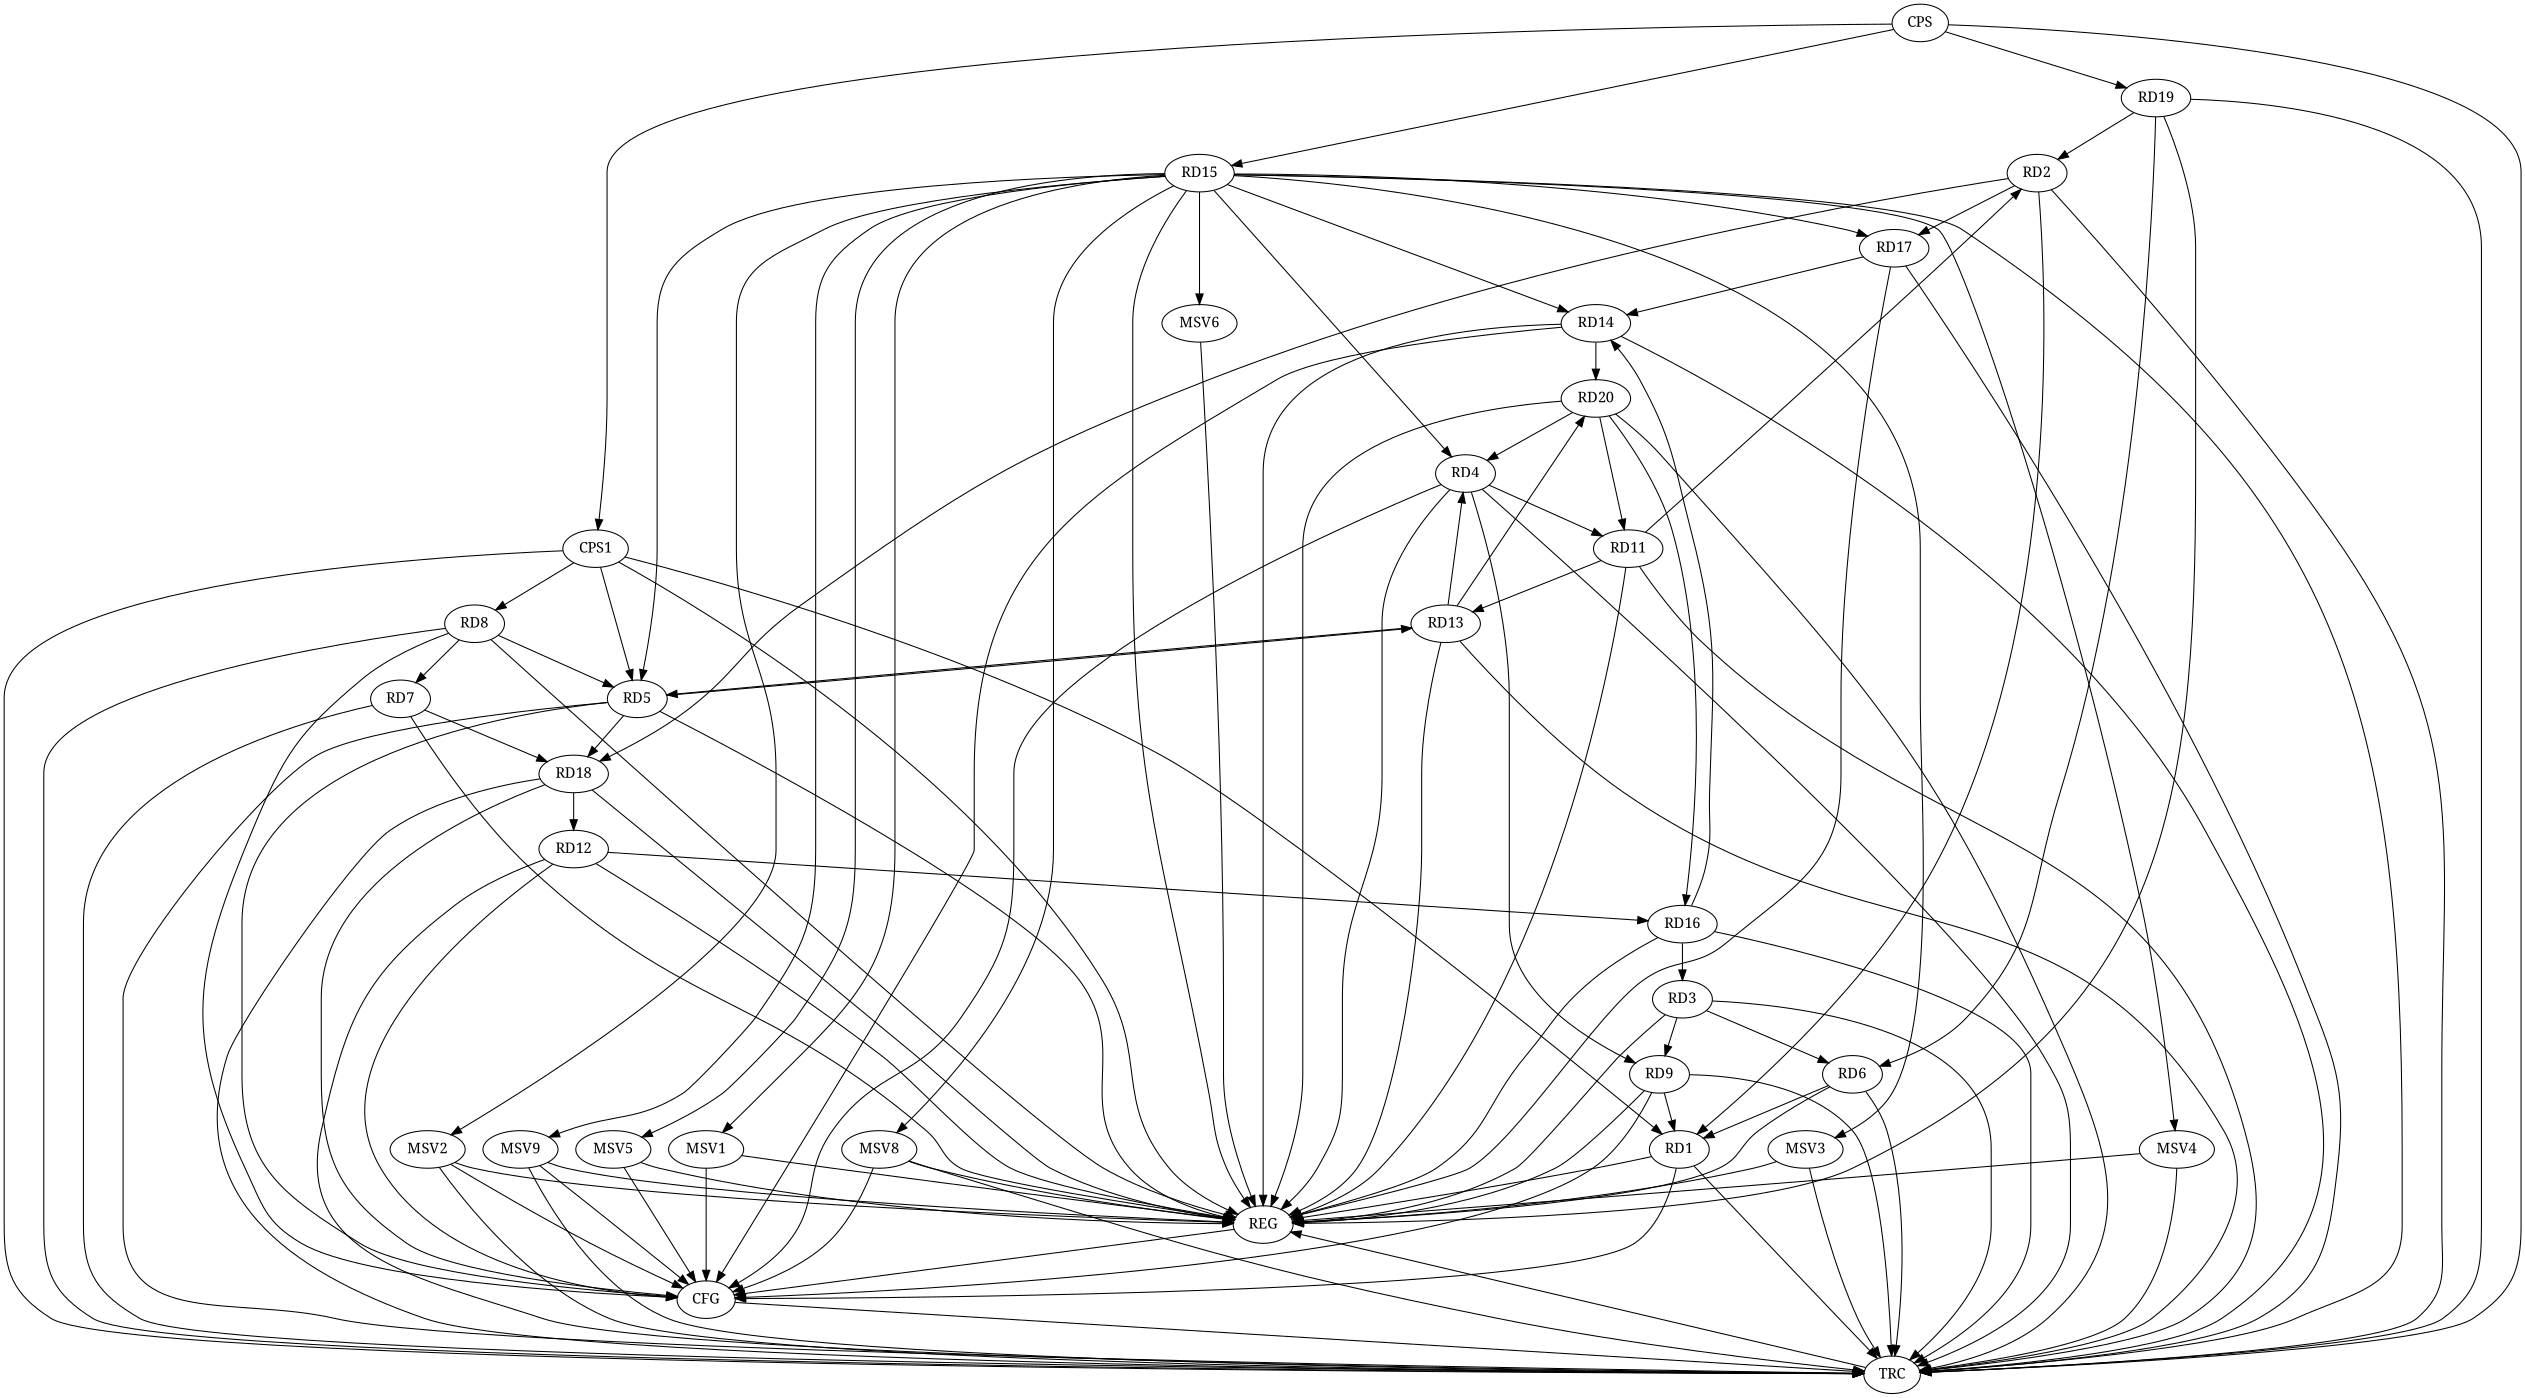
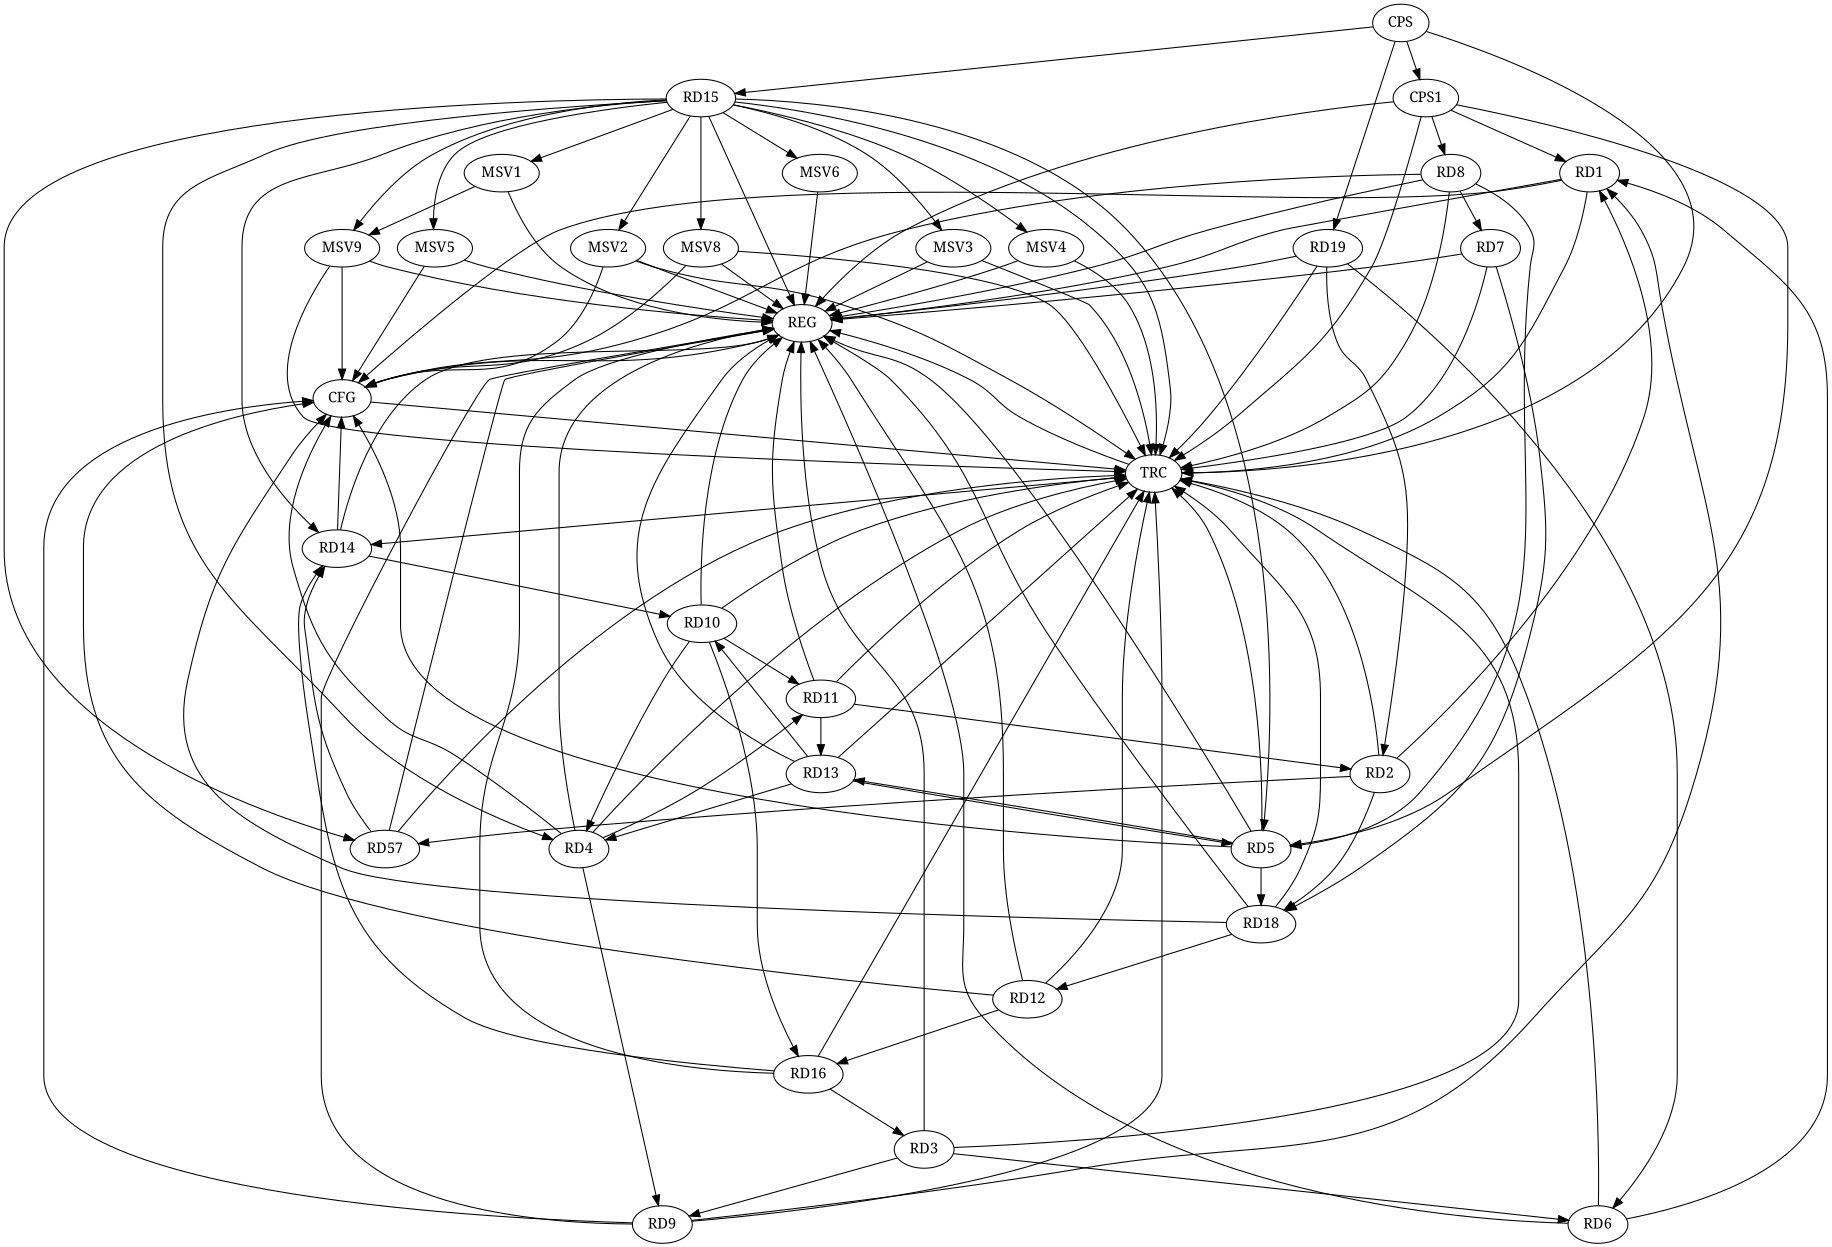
(1894, 248) -> (385, 849)
(1596, 398) -> (702, 624)
(2222, 861) -> (754, 510)
(706, 1219) -> (427, 208)
